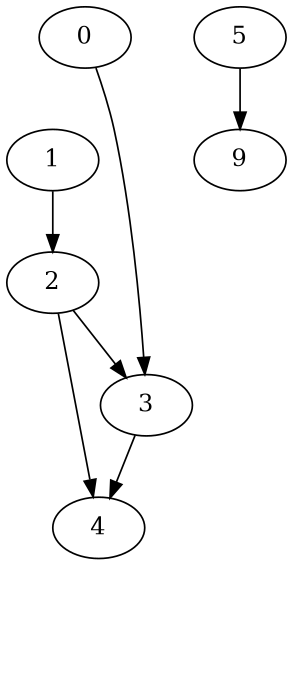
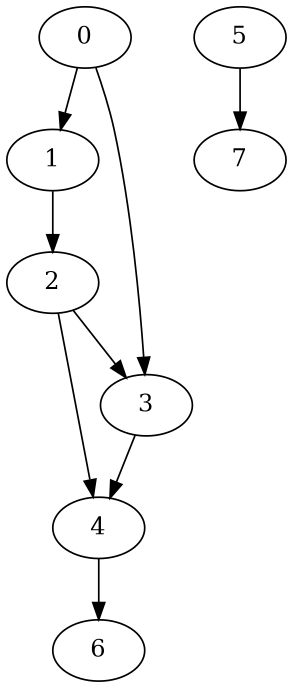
none -> (71, 90)
(240, 160) -> (240, 160)
none -> (99, 650)
